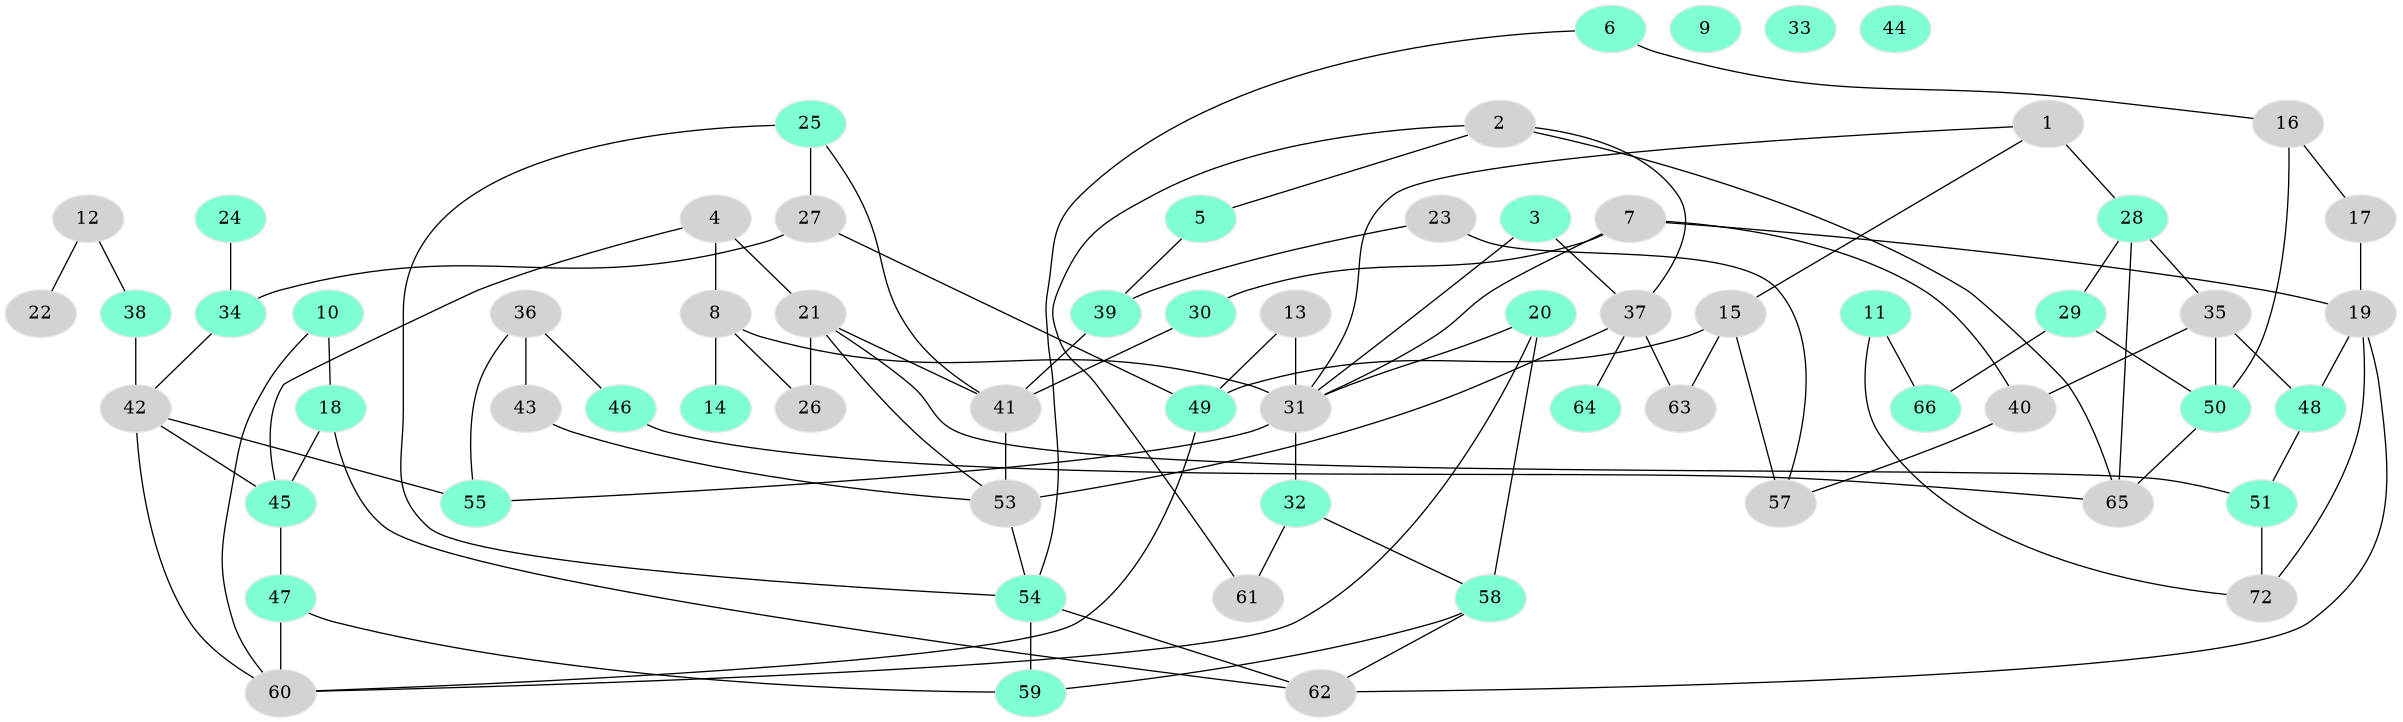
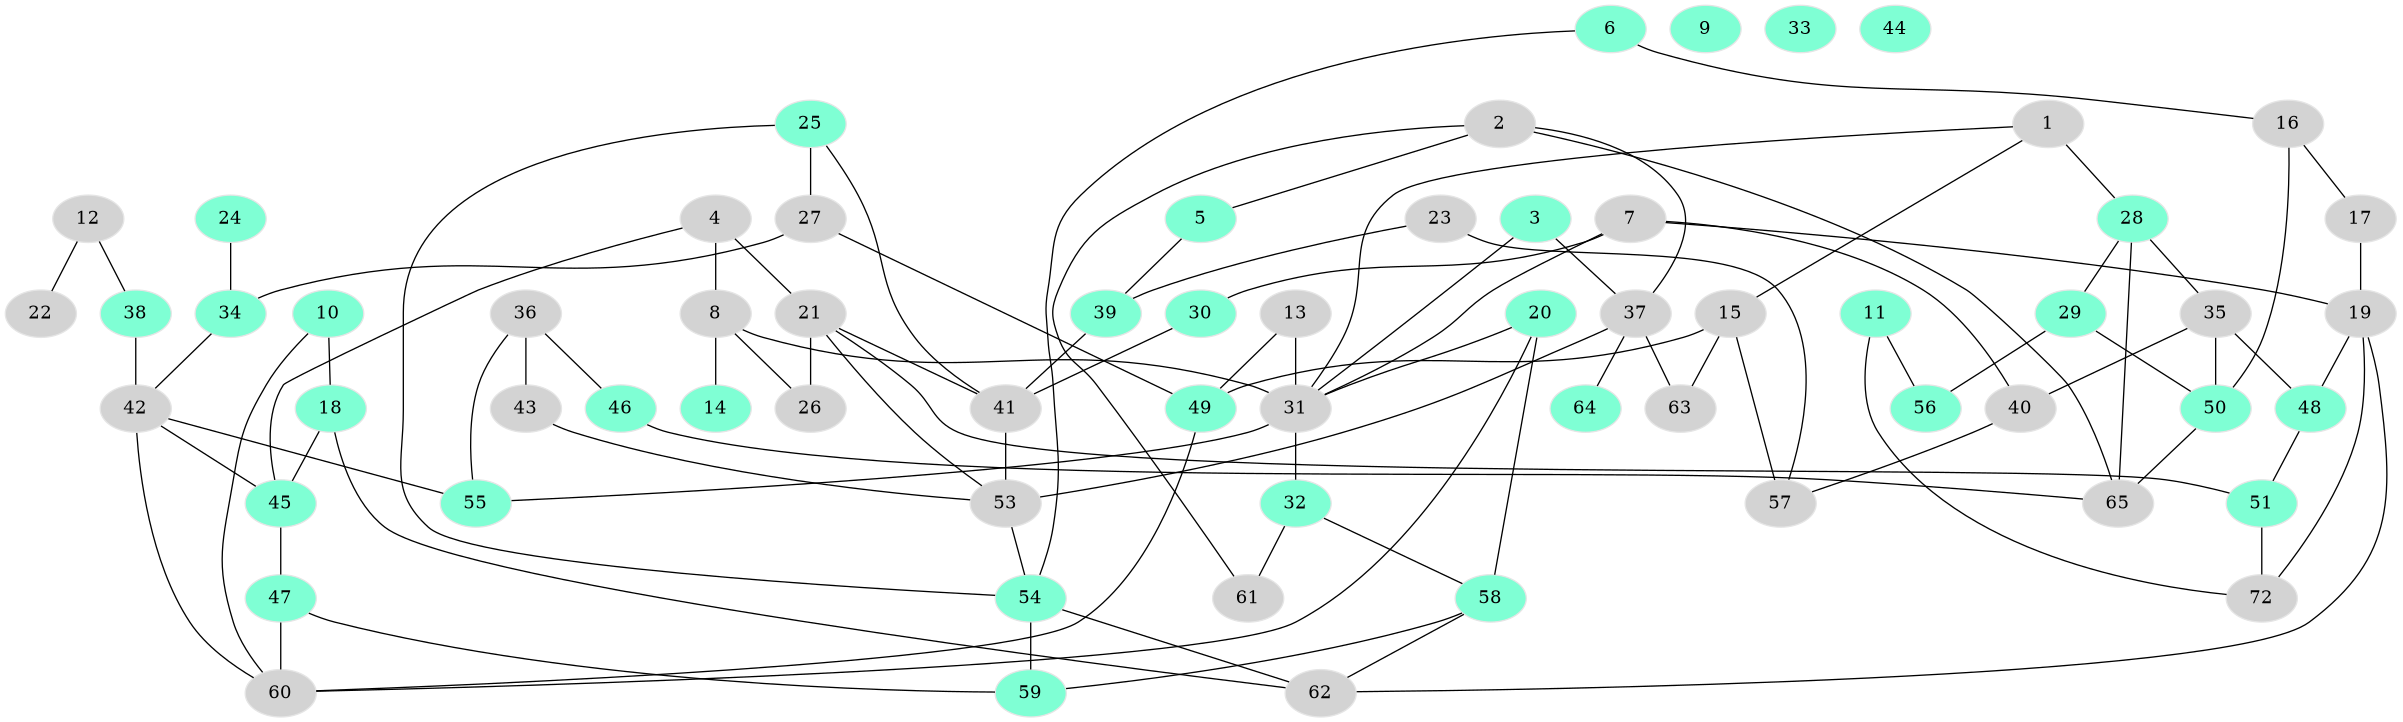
(1926, 409) -> (1926, 409)
